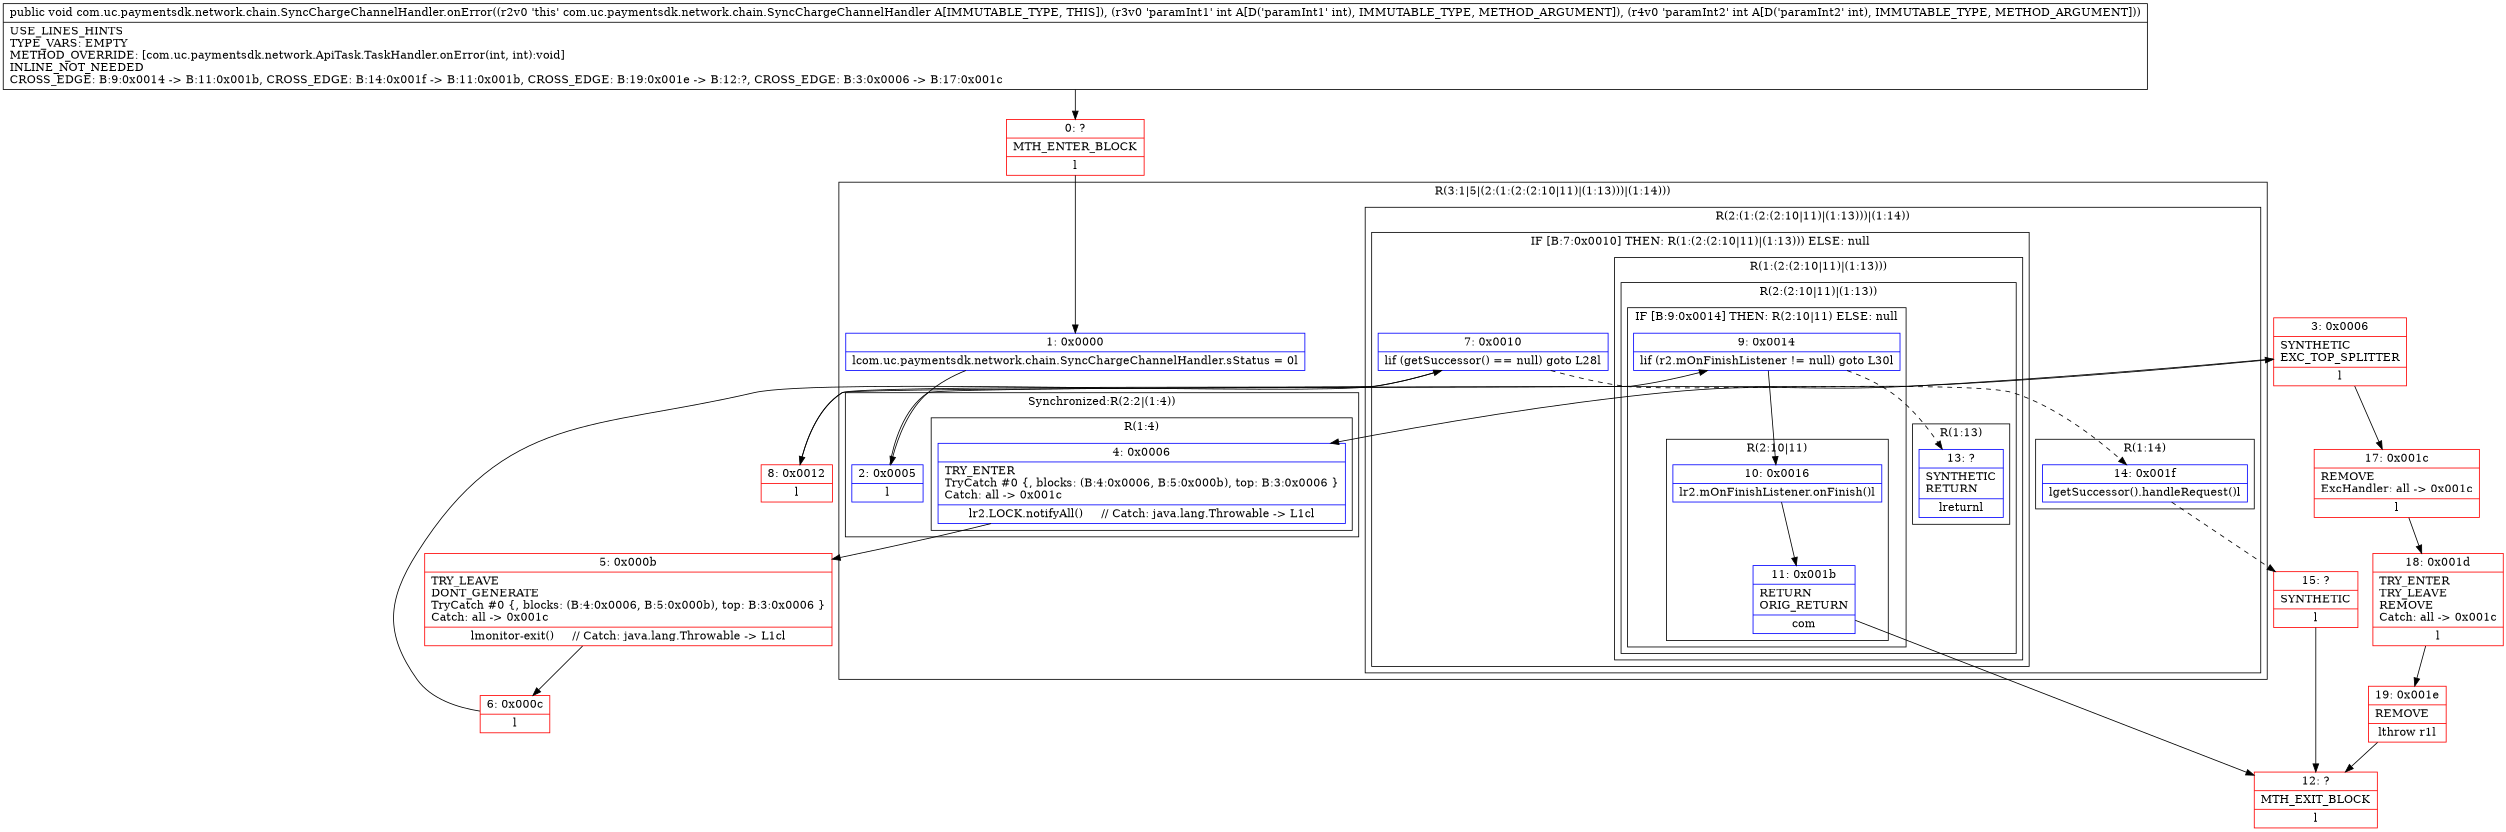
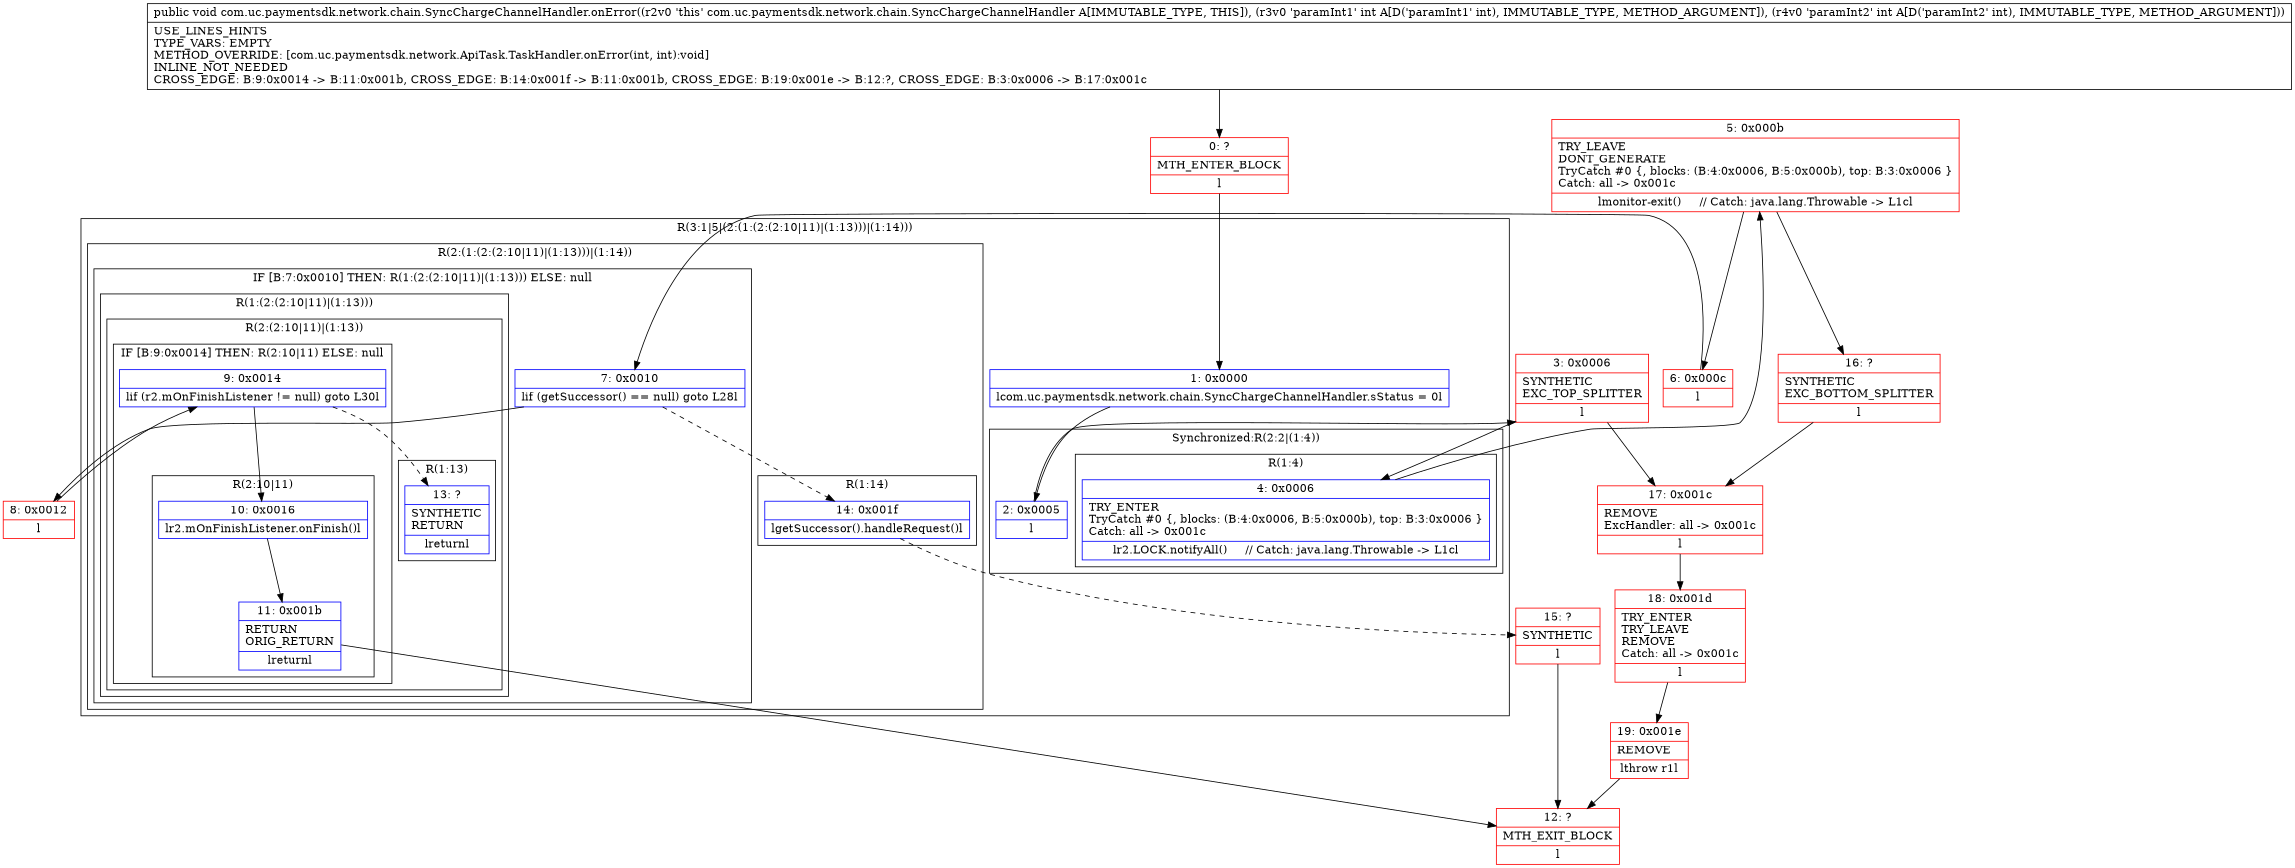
none -> (1859, 388)
(1804, 624) -> (290, 660)
